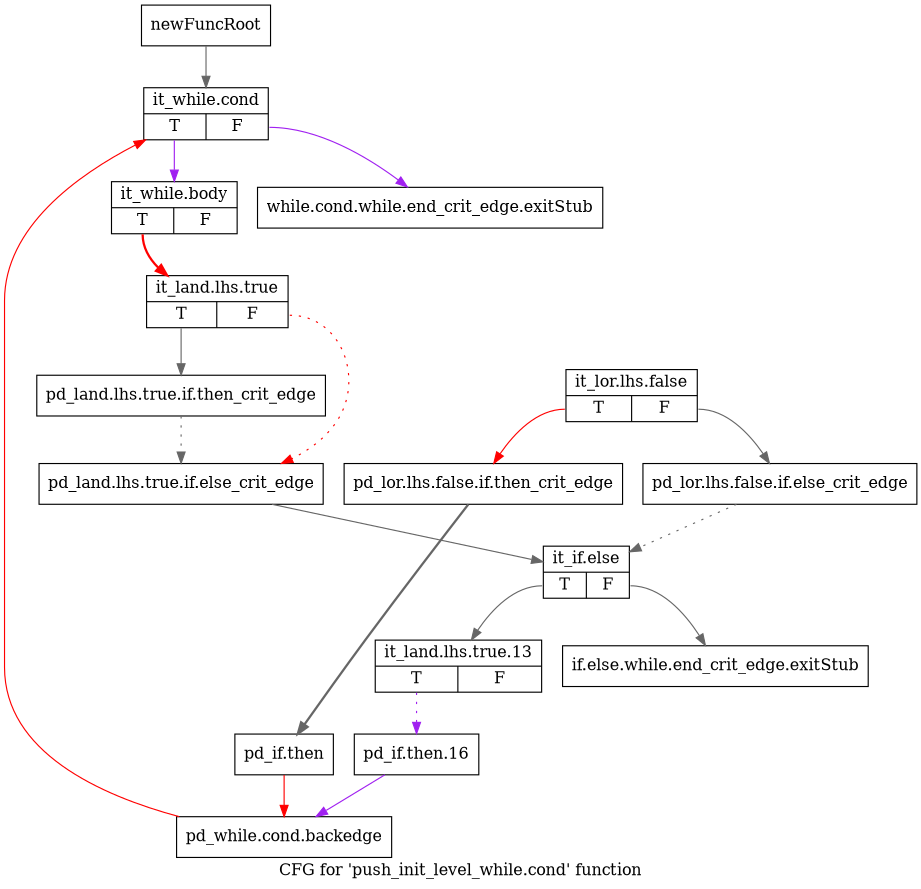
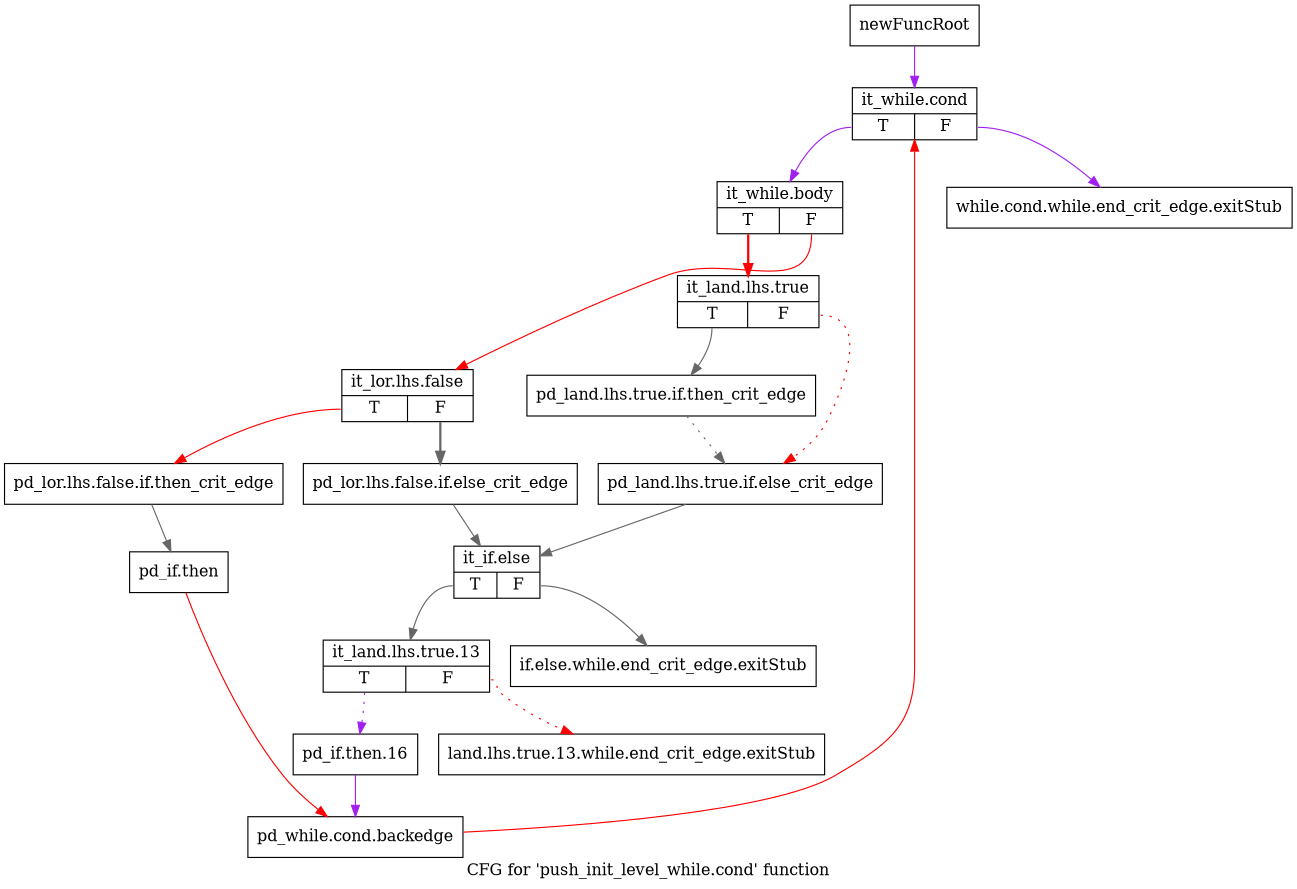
(206, 61) -> (915, 61)
none -> (643, 285)
(736, 424) -> (440, 437)
(688, 526) -> (464, 520)
(385, 613) -> (159, 523)
none -> (632, 754)
